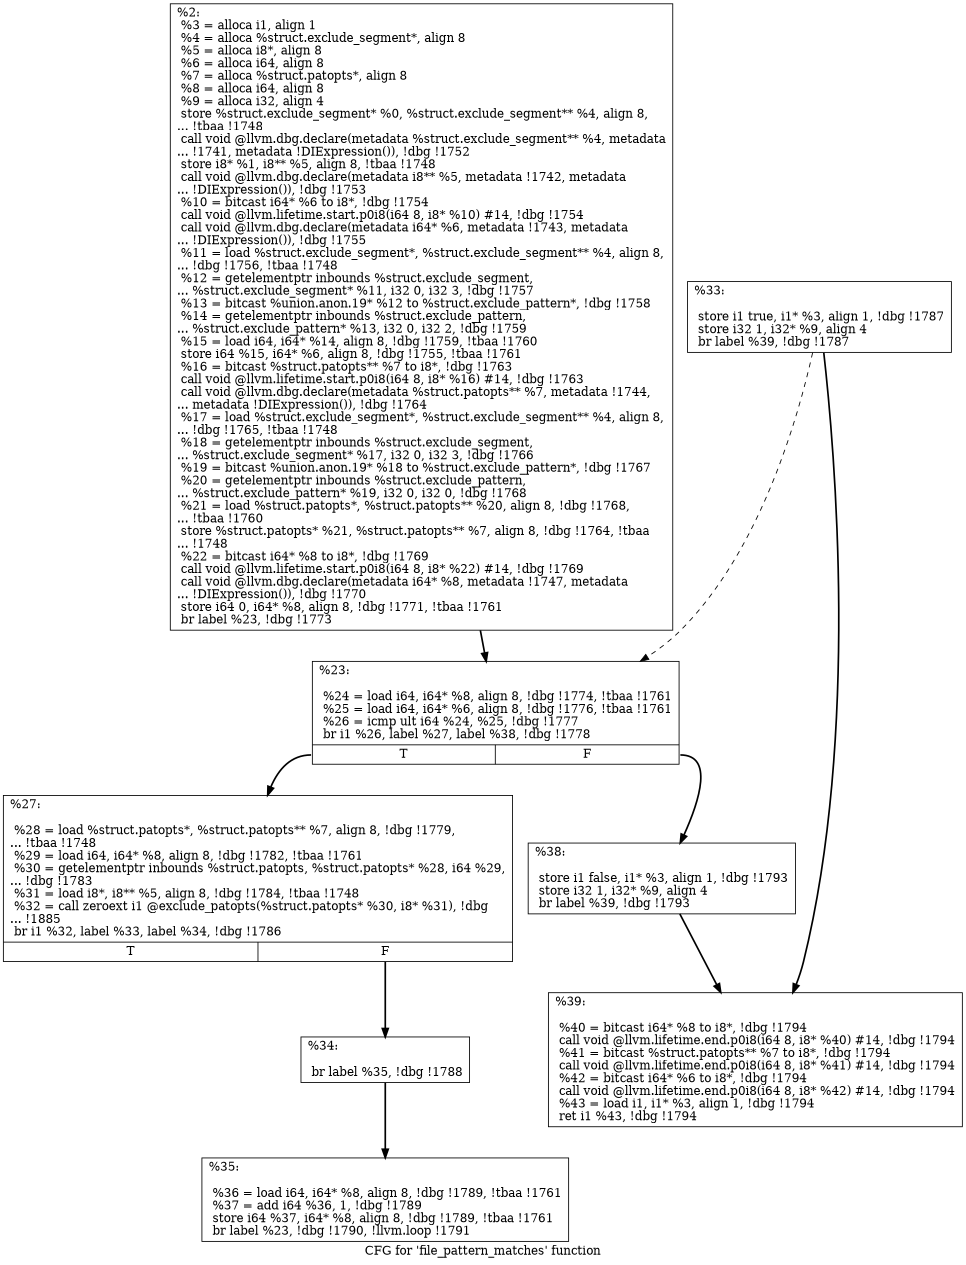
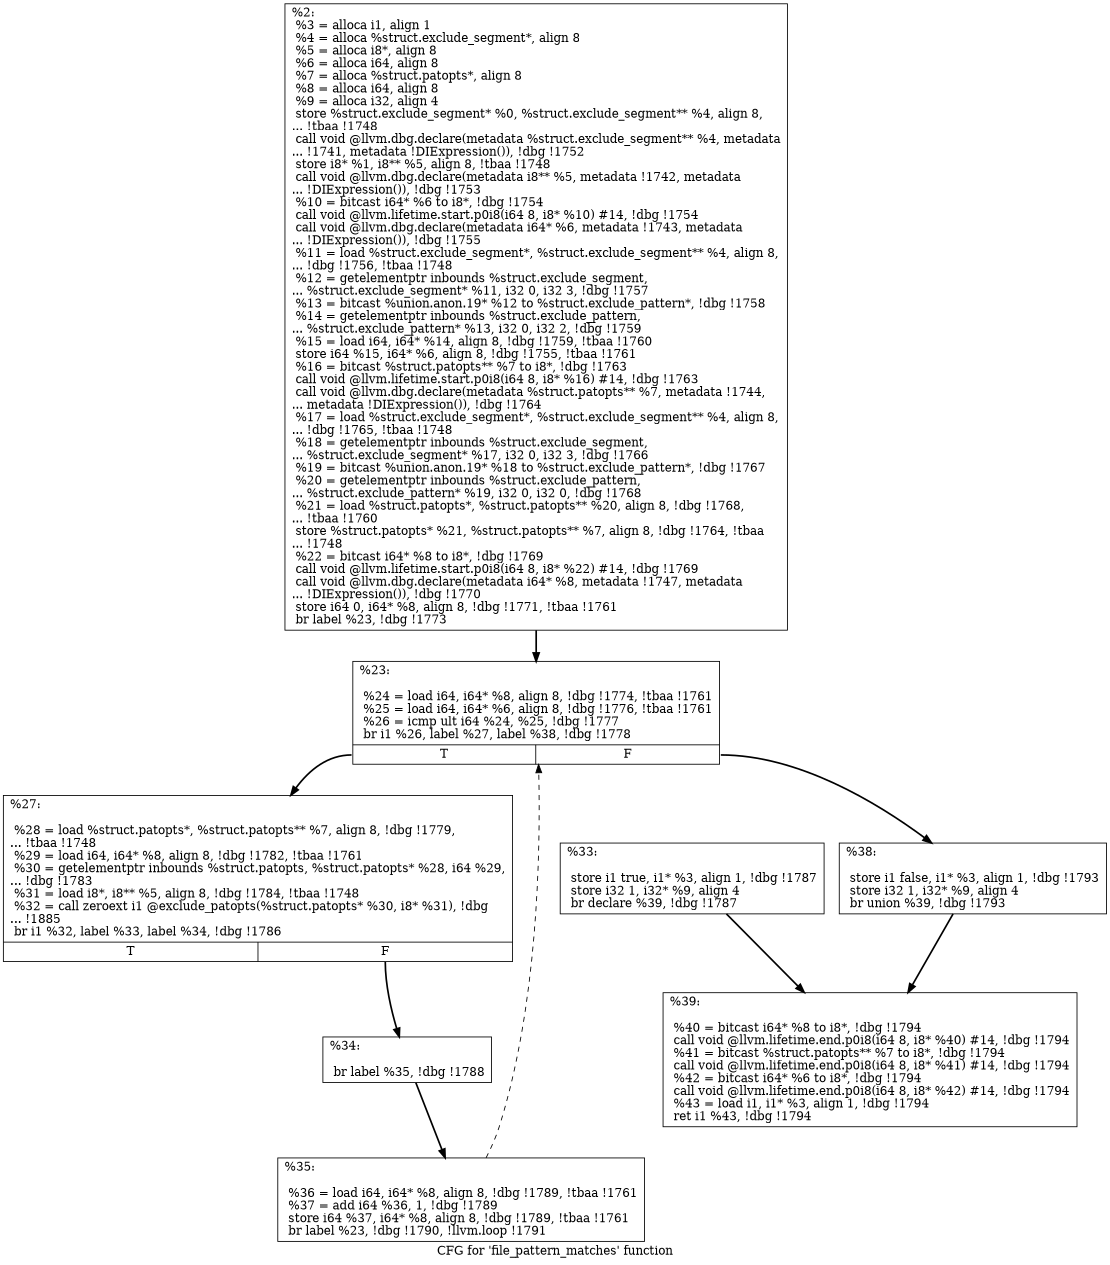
(772, 342) -> (652, 904)
(756, 520) -> (531, 968)
(612, 904) -> (926, 904)
